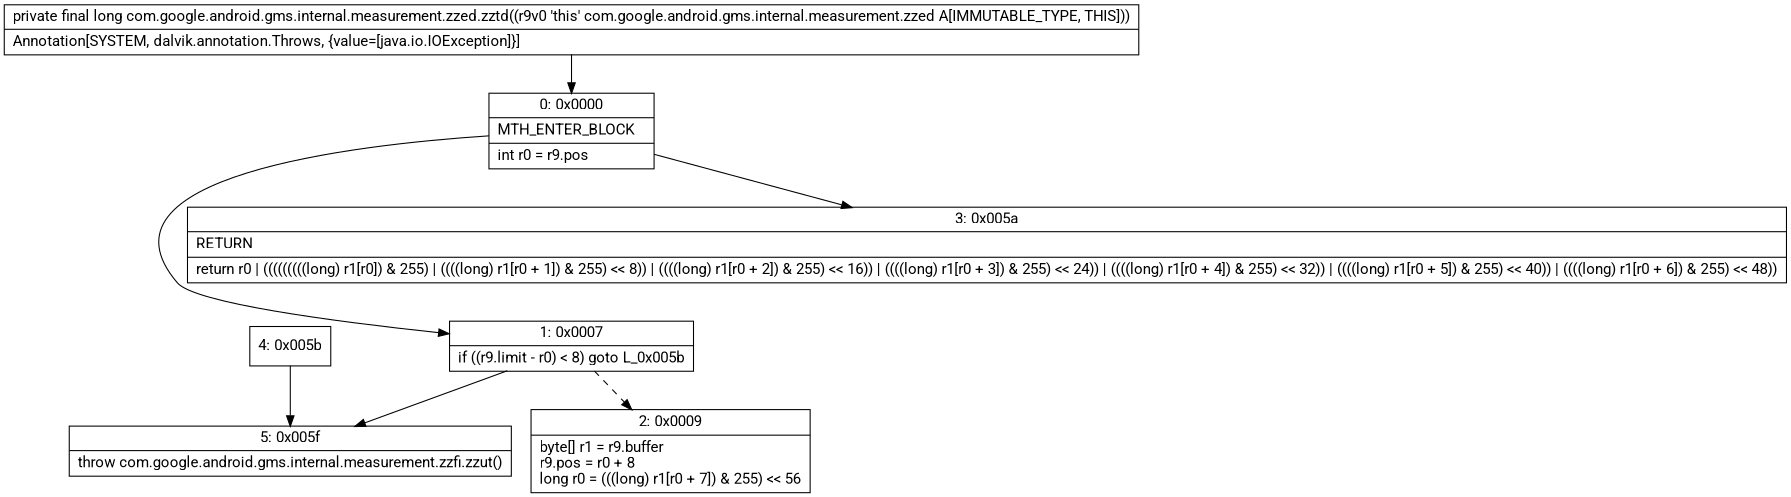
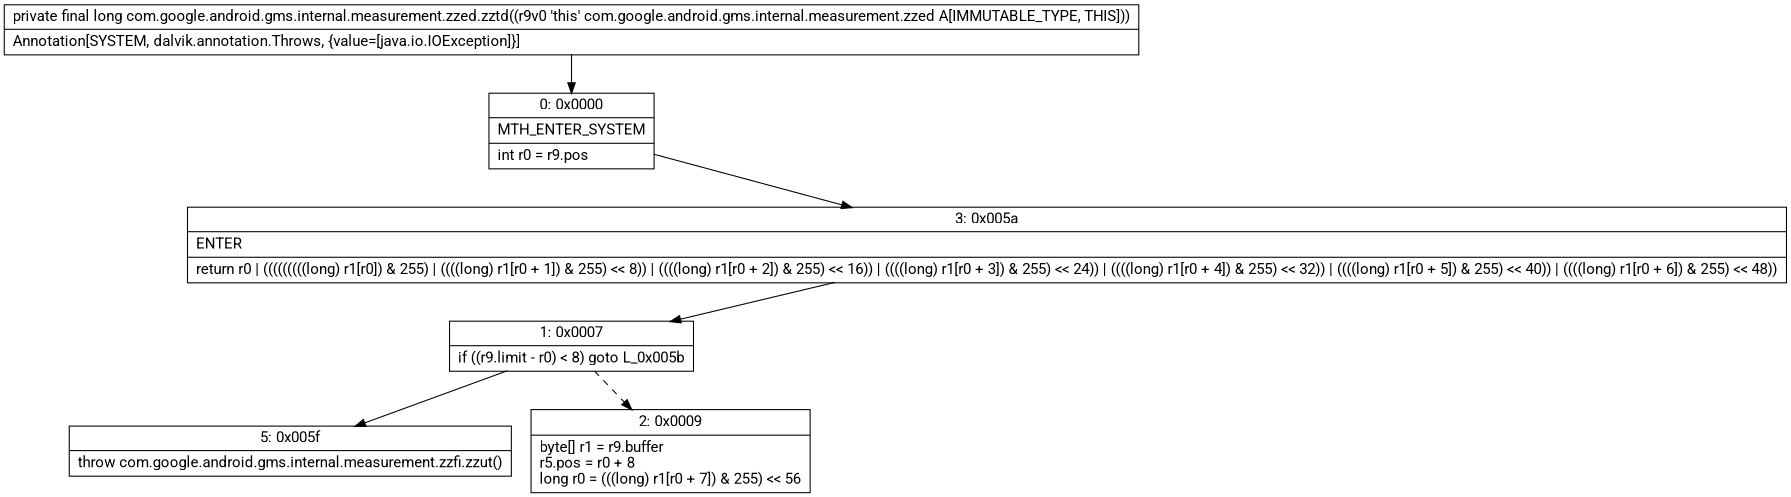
(567, 130) -> (572, 130)
(168, 218) -> (758, 301)
(225, 244) -> (219, 244)
(290, 346) -> none
(588, 463) -> (588, 463)
